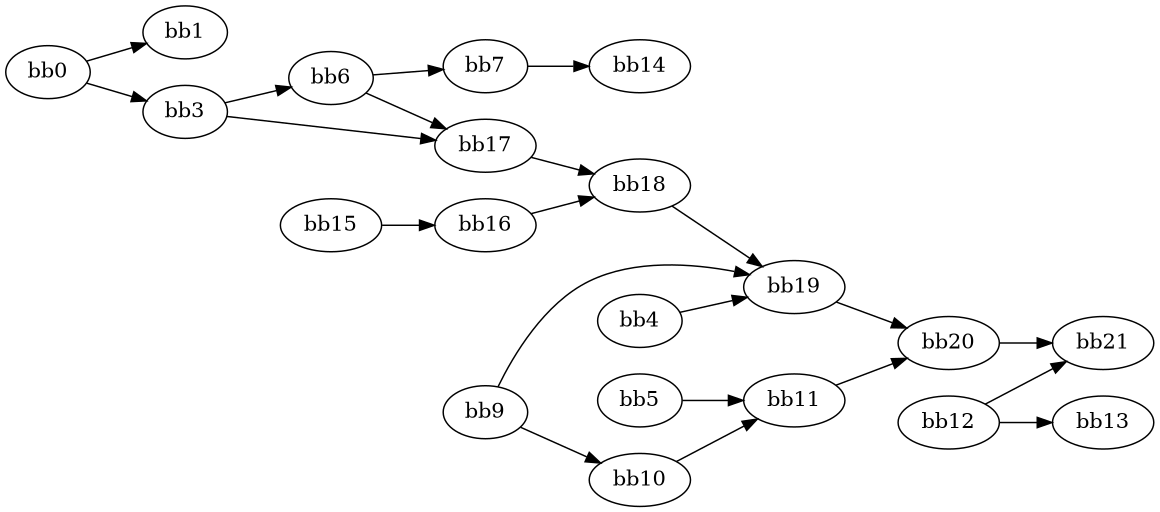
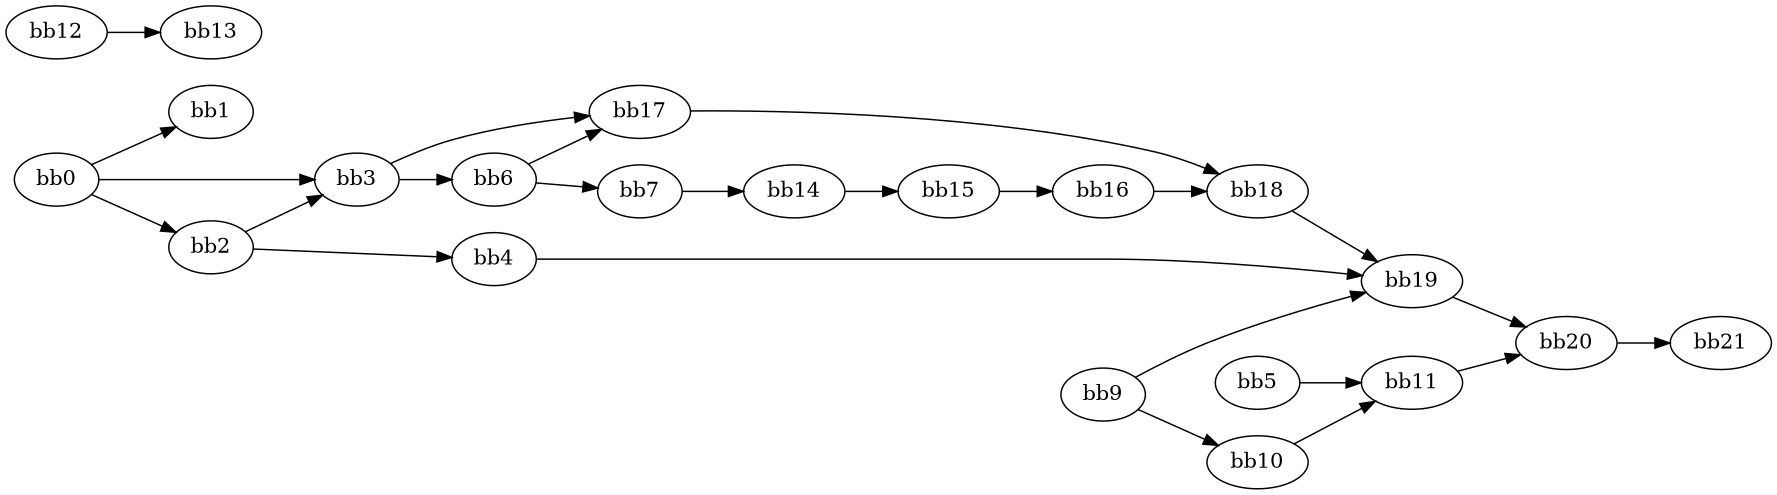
none -> (864, 191)
none -> (211, 247)
(1019, 386) -> none
